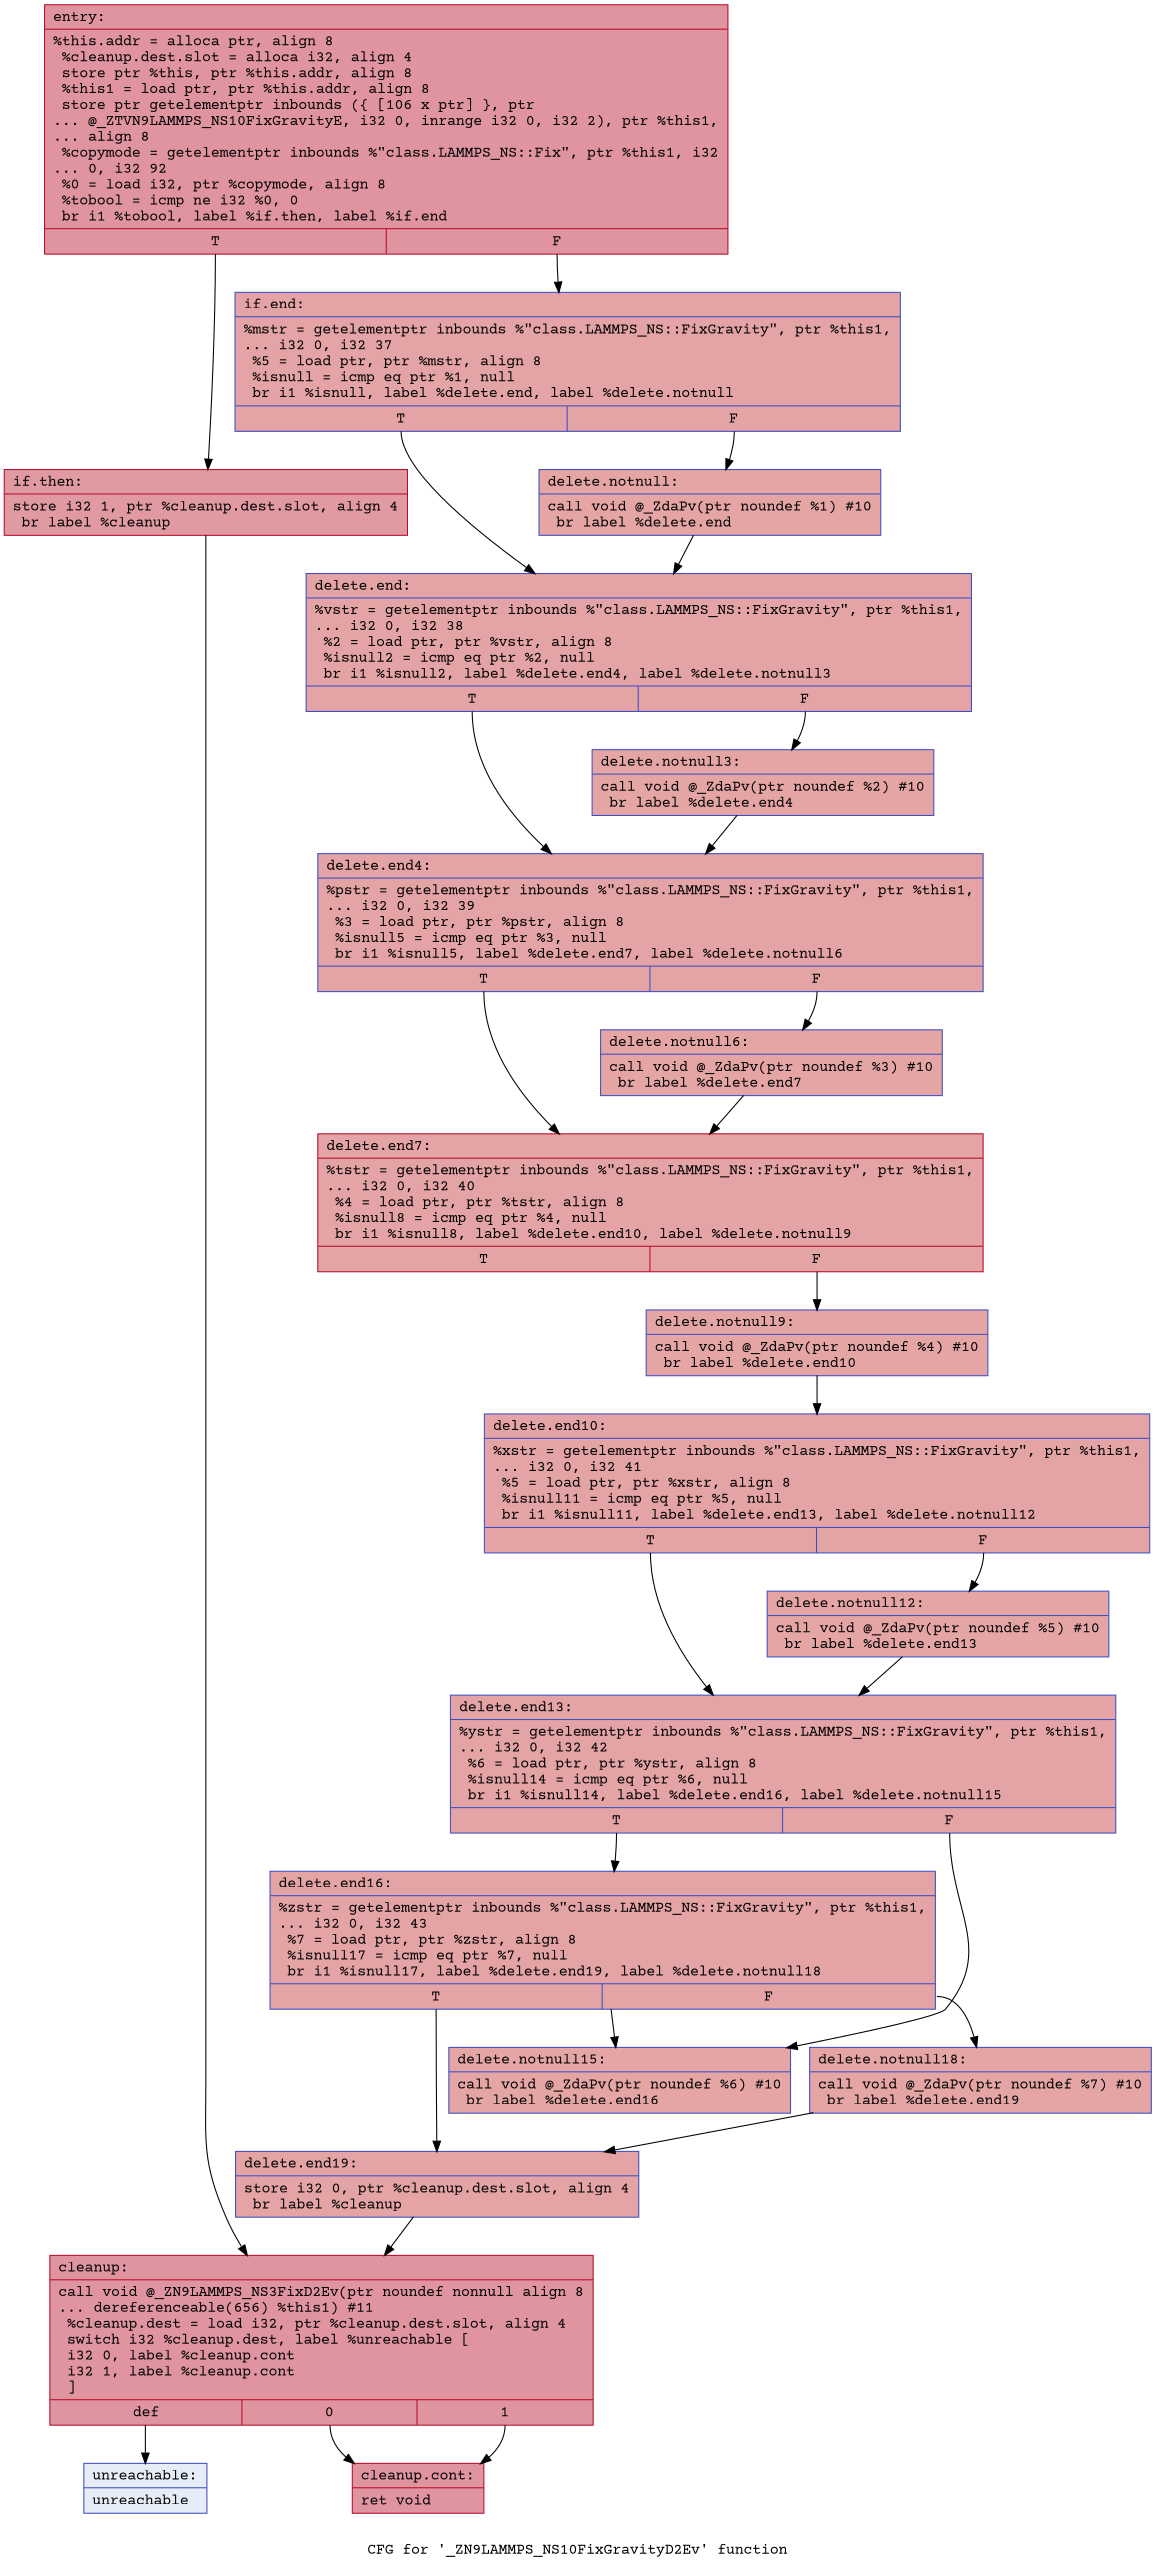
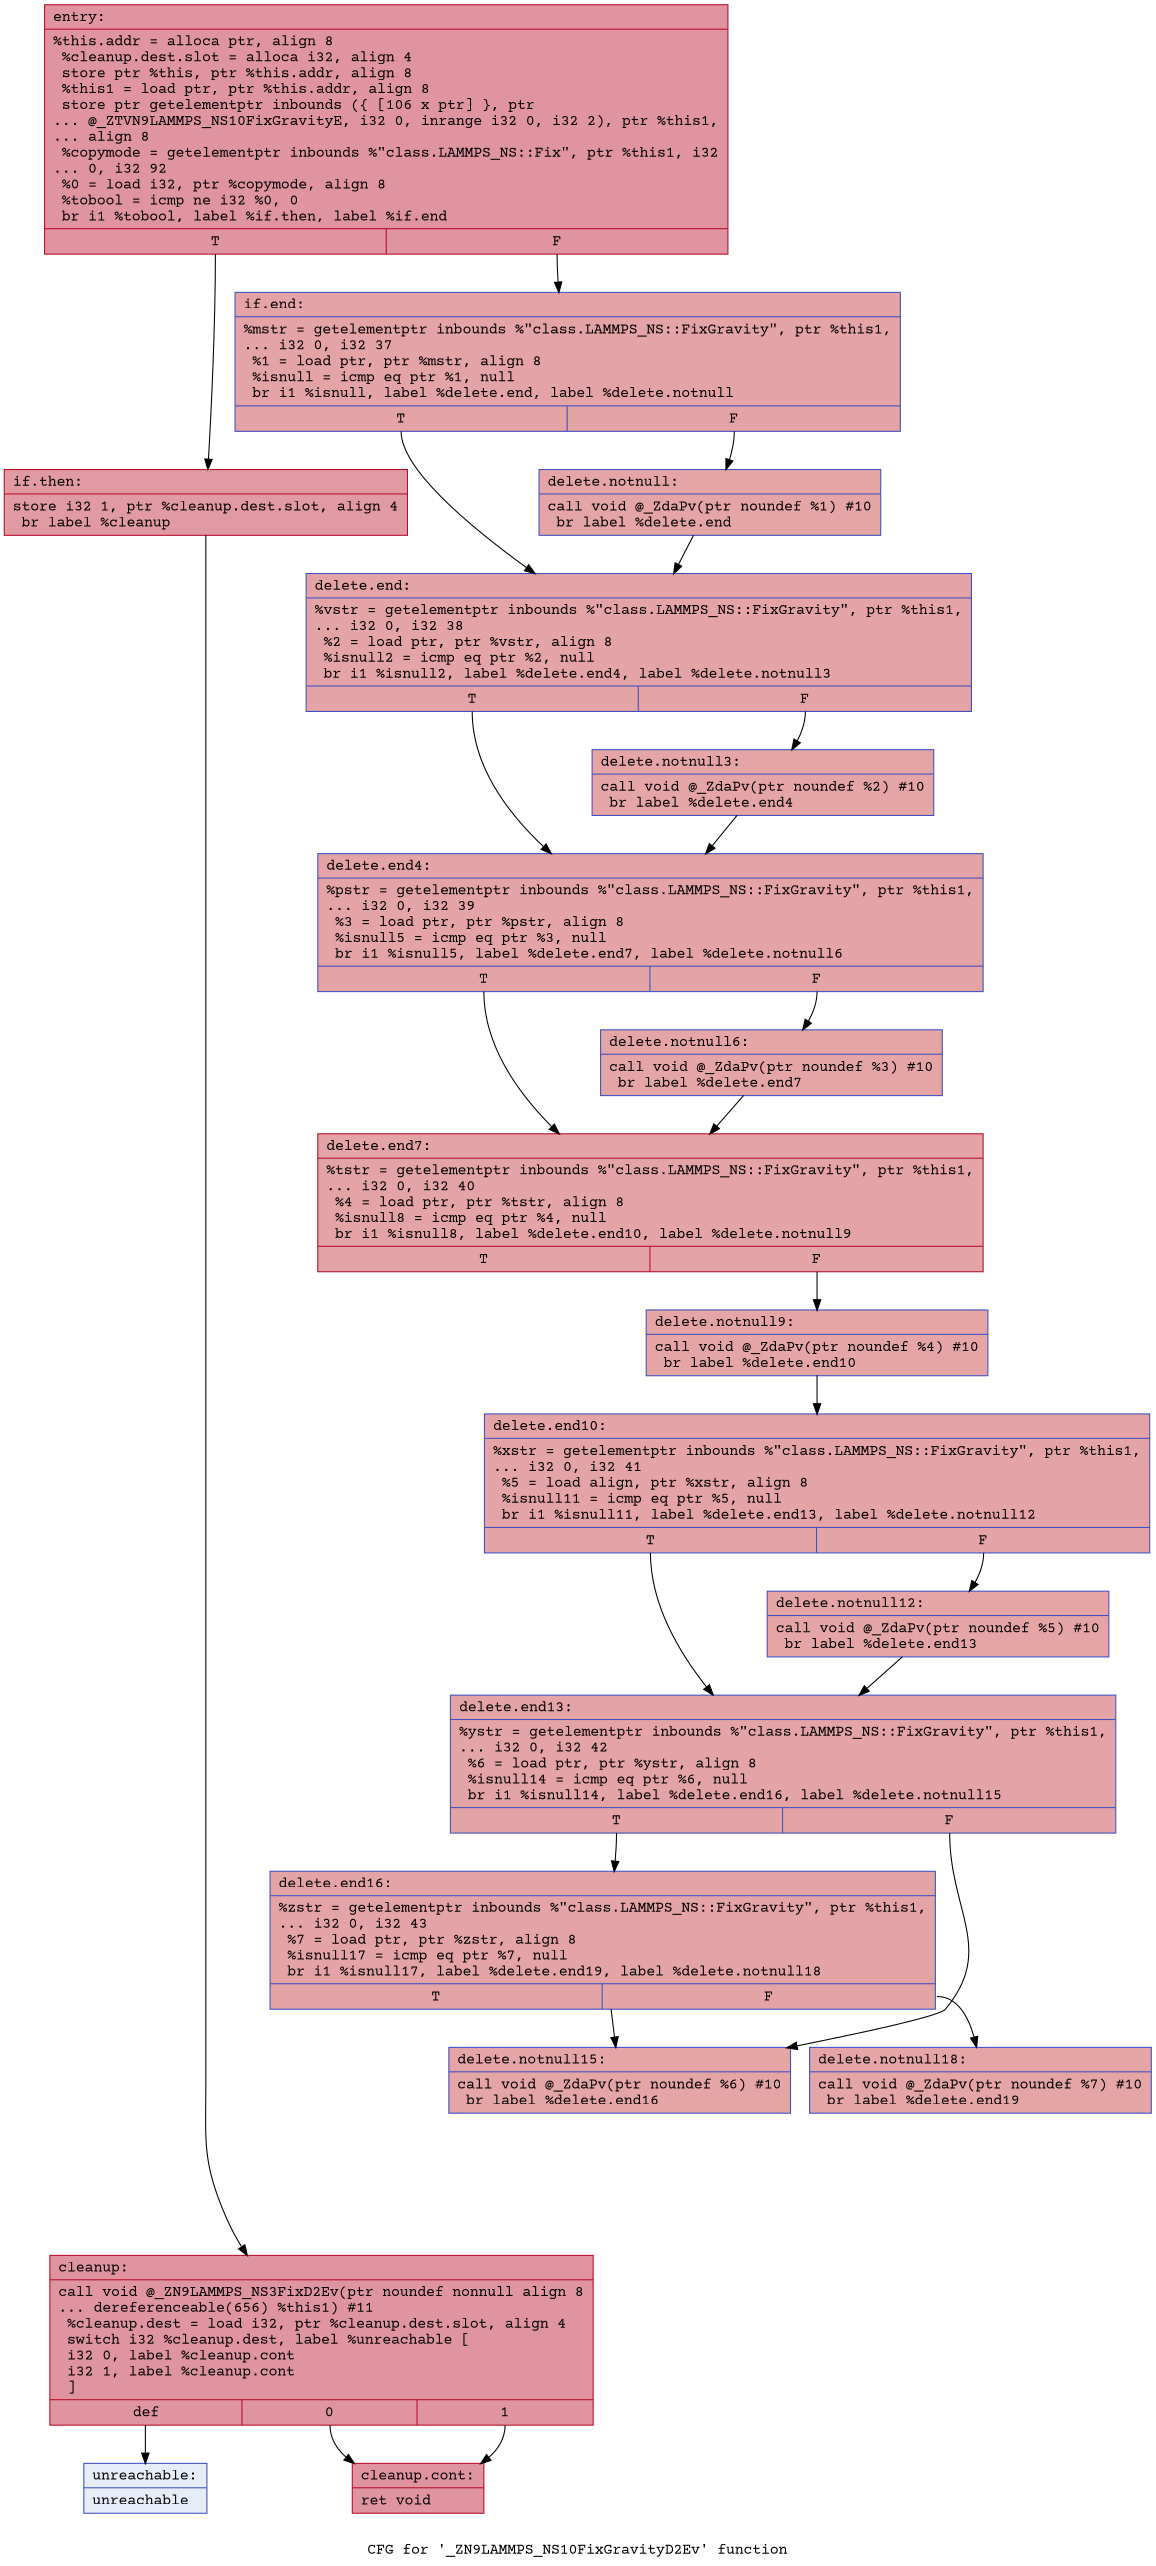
(393, 361) -> (393, 361)
(642, 1482) -> (651, 1482)
(437, 2184) -> none
